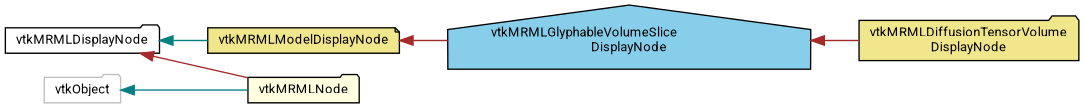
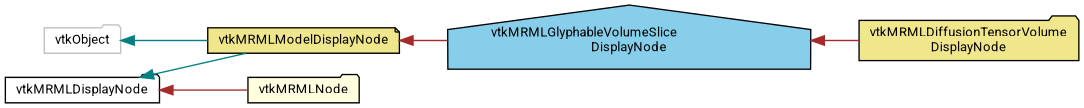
(191, 90) -> (171, 41)
